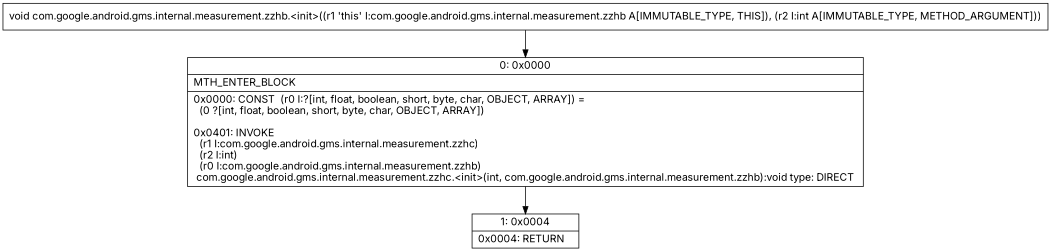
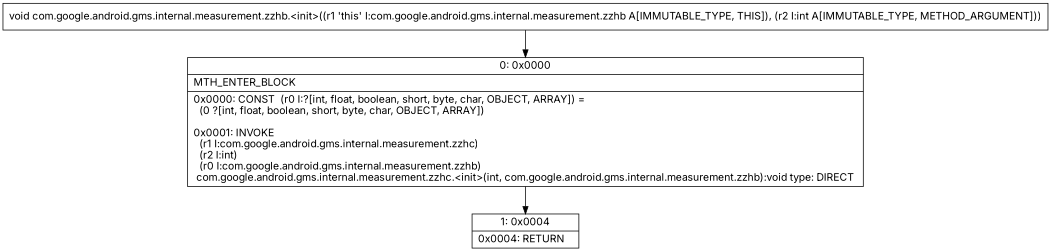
(237, 133) -> (237, 133)
